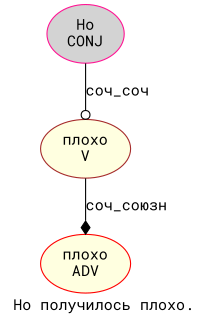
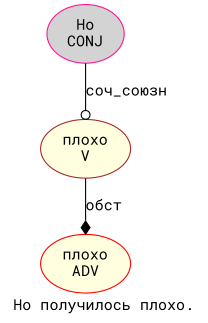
(117, 91) -> (127, 91)
(127, 206) -> (104, 206)
